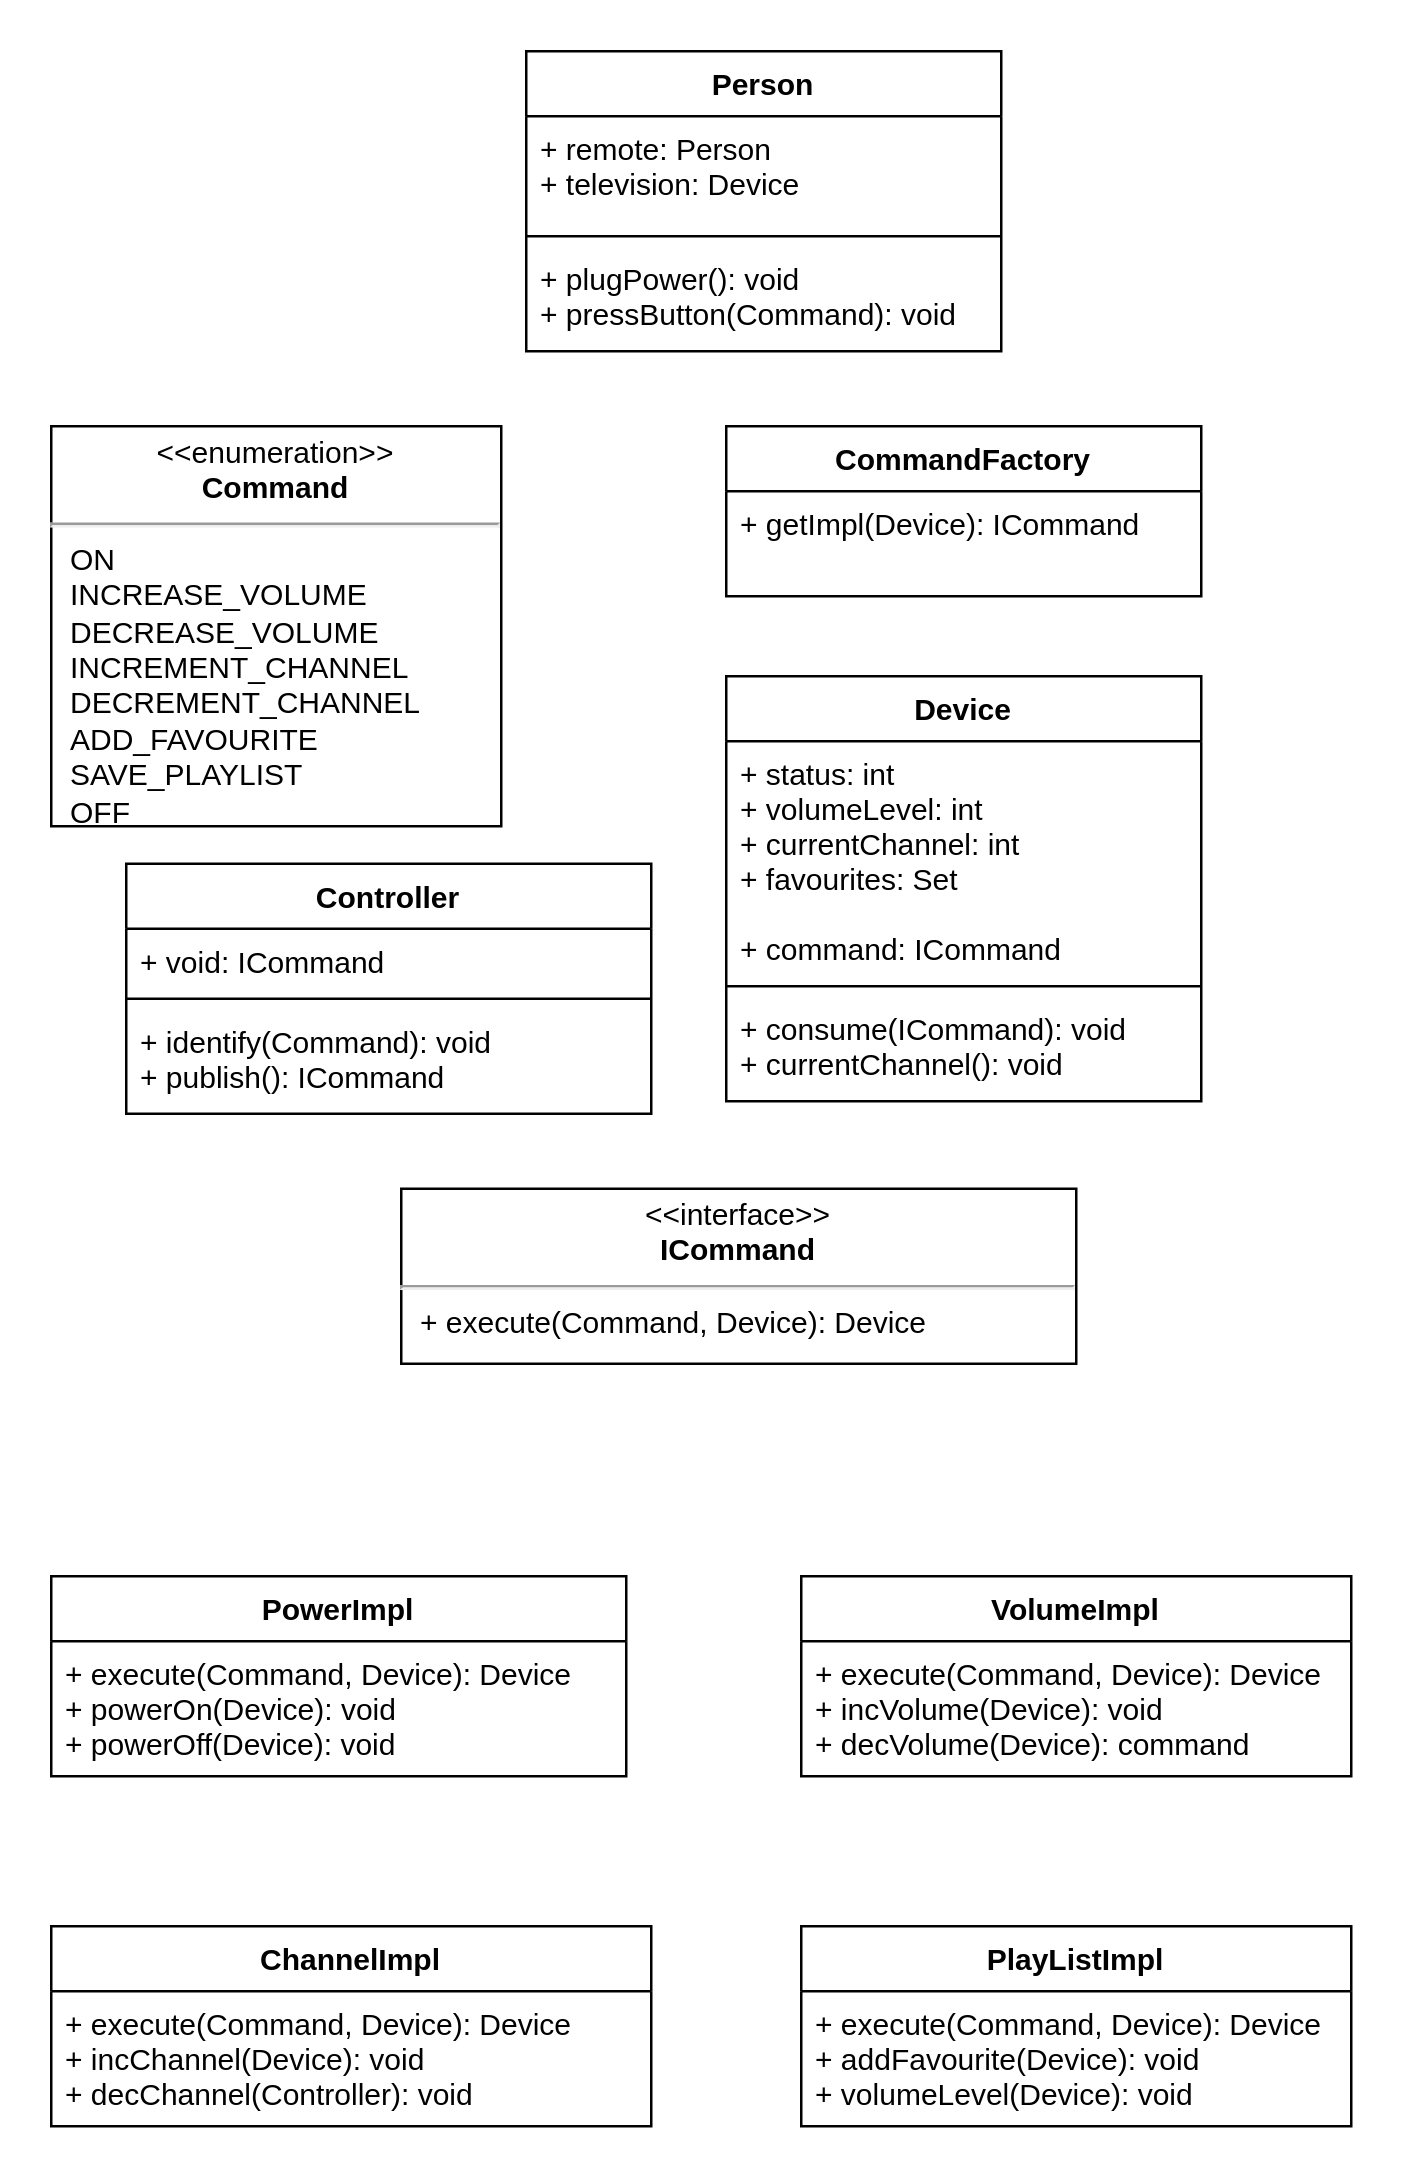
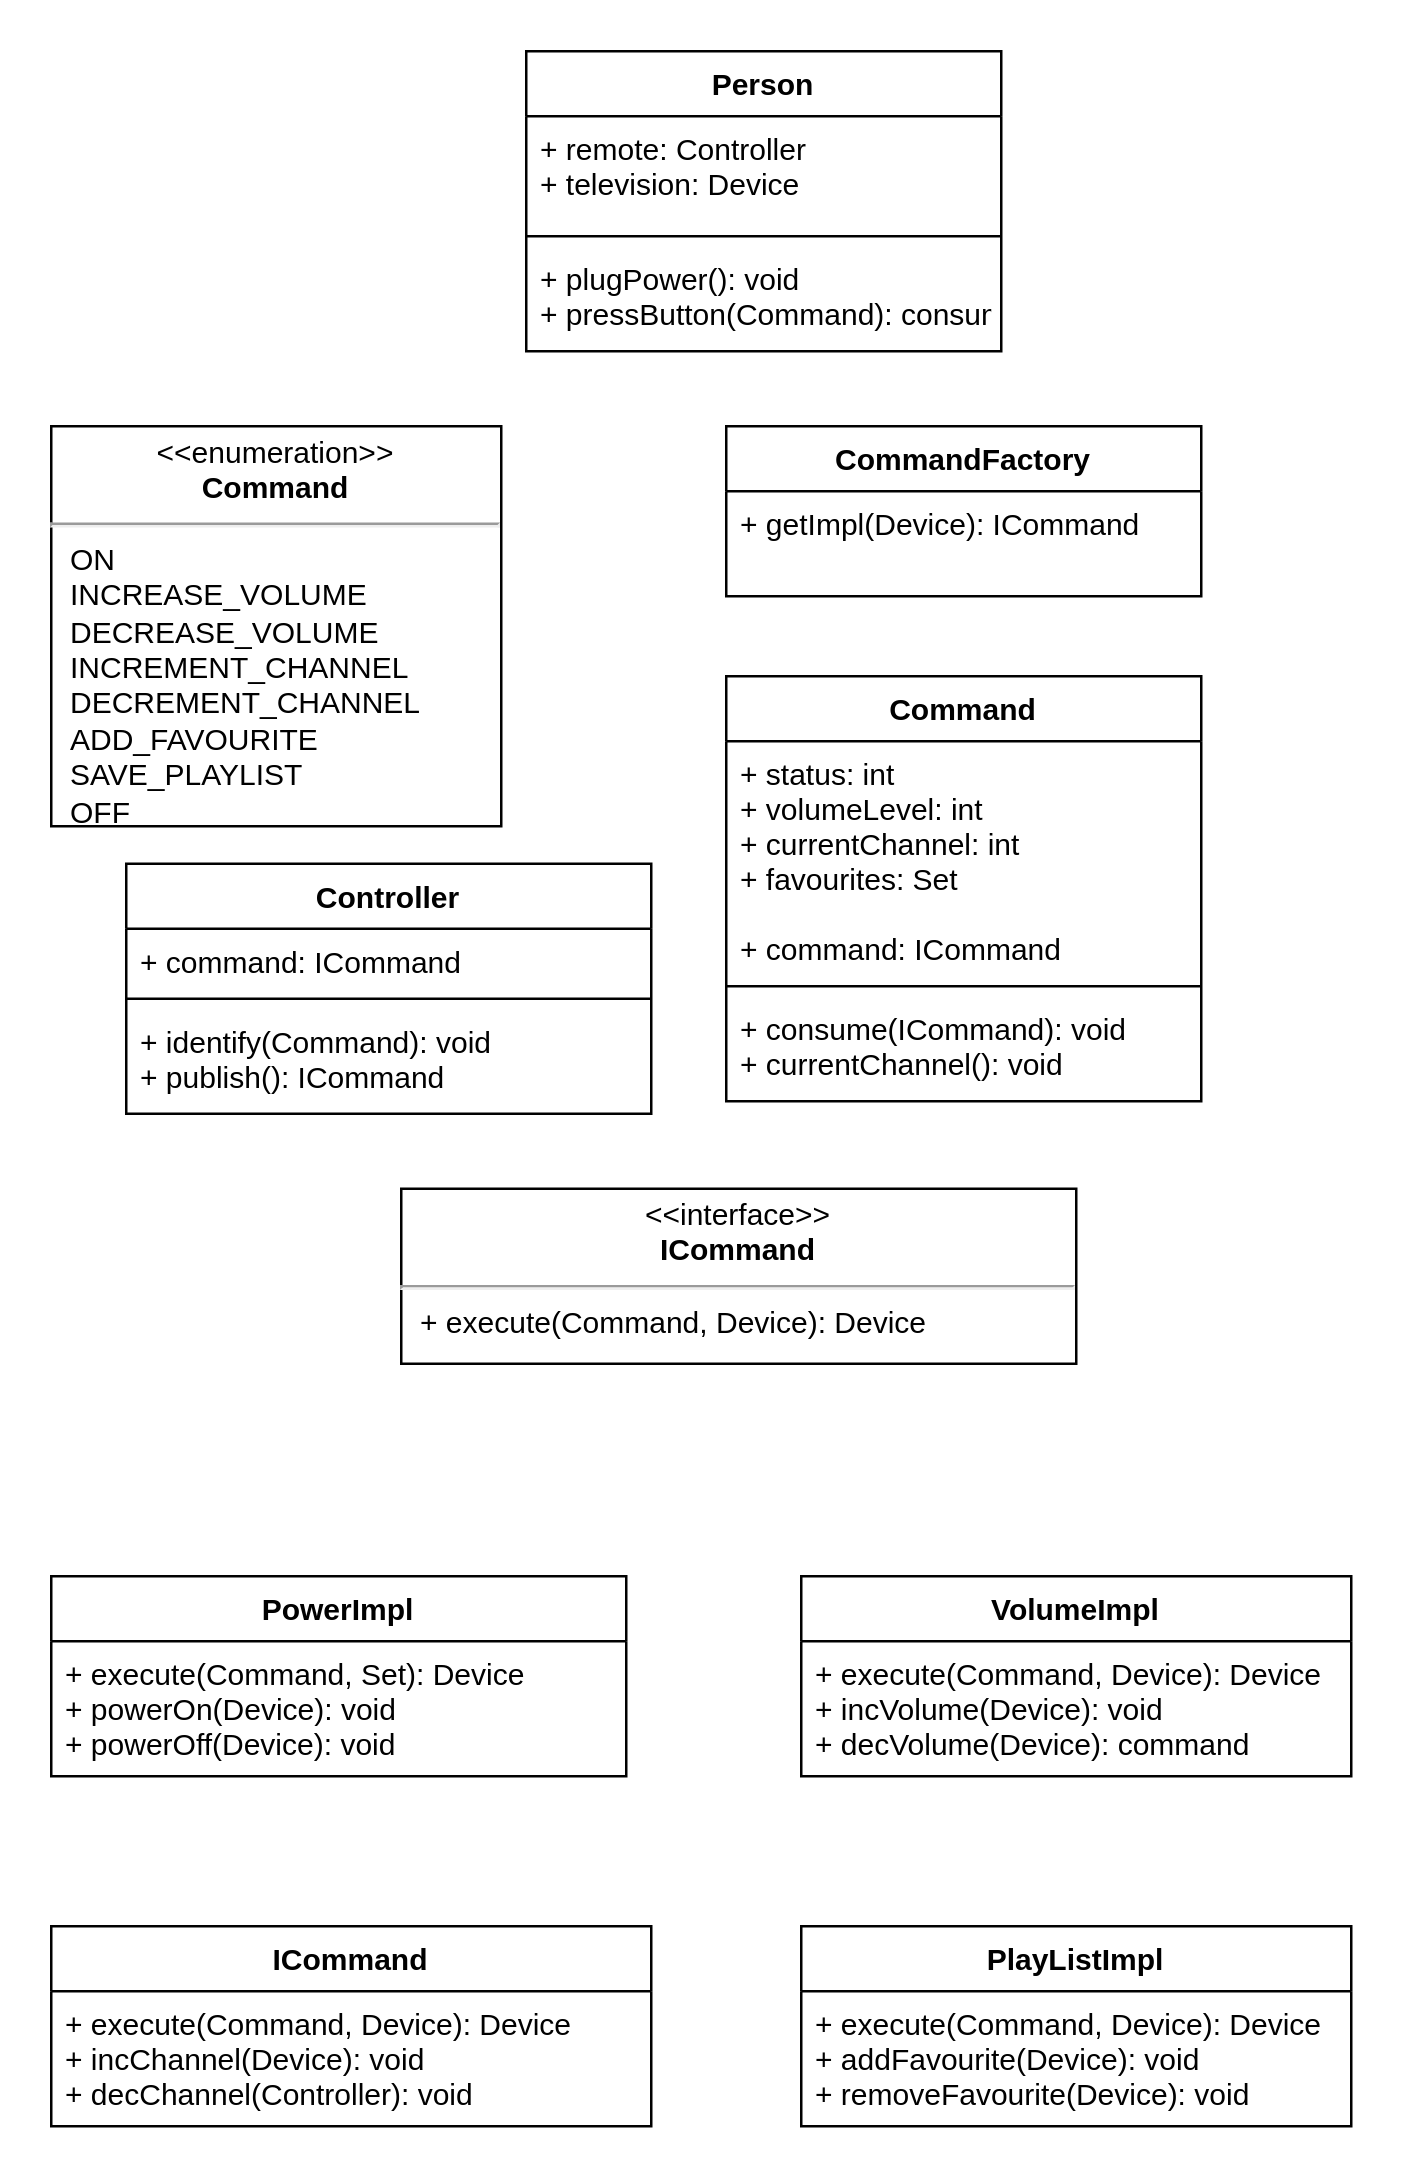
(663, 150) -> (689, 150)
(680, 280) -> (680, 280)
(963, 710) -> (963, 710)
(259, 963) -> (288, 963)
(323, 1675) -> (302, 1675)
(350, 1960) -> (350, 1960)
(1073, 2025) -> (1073, 2025)
